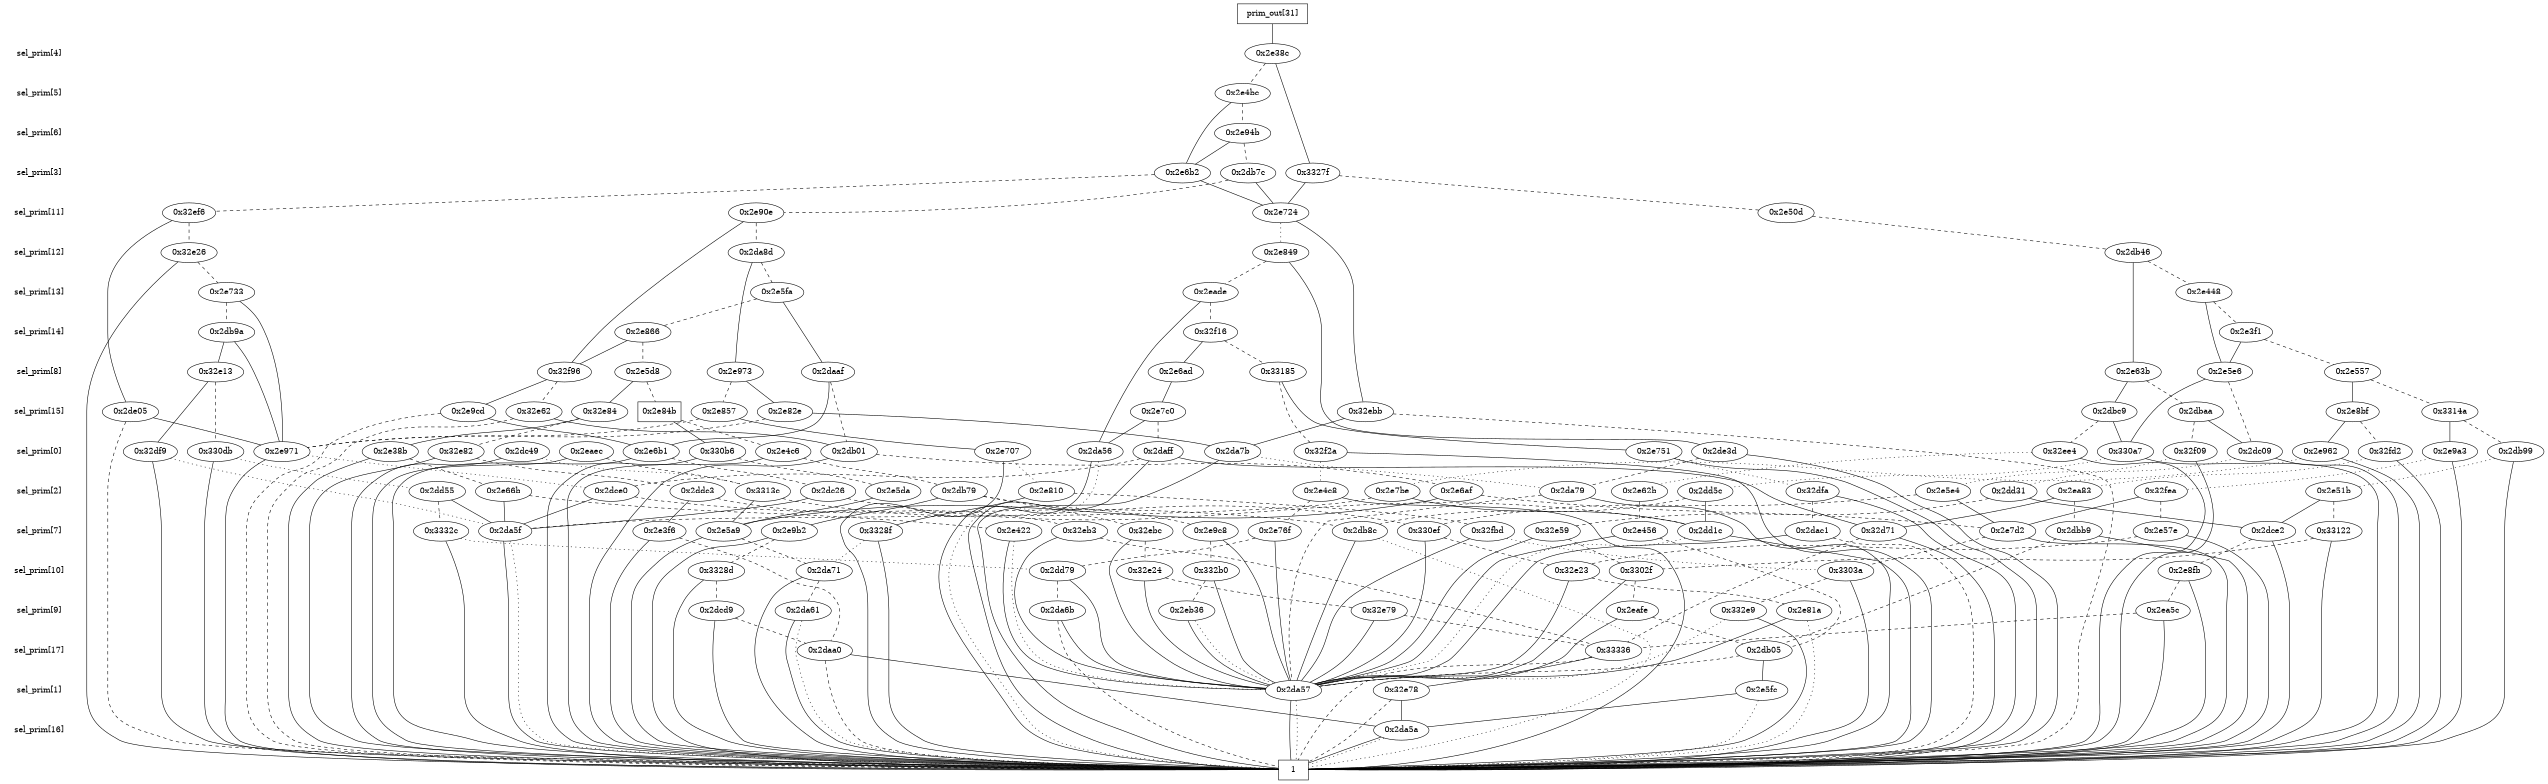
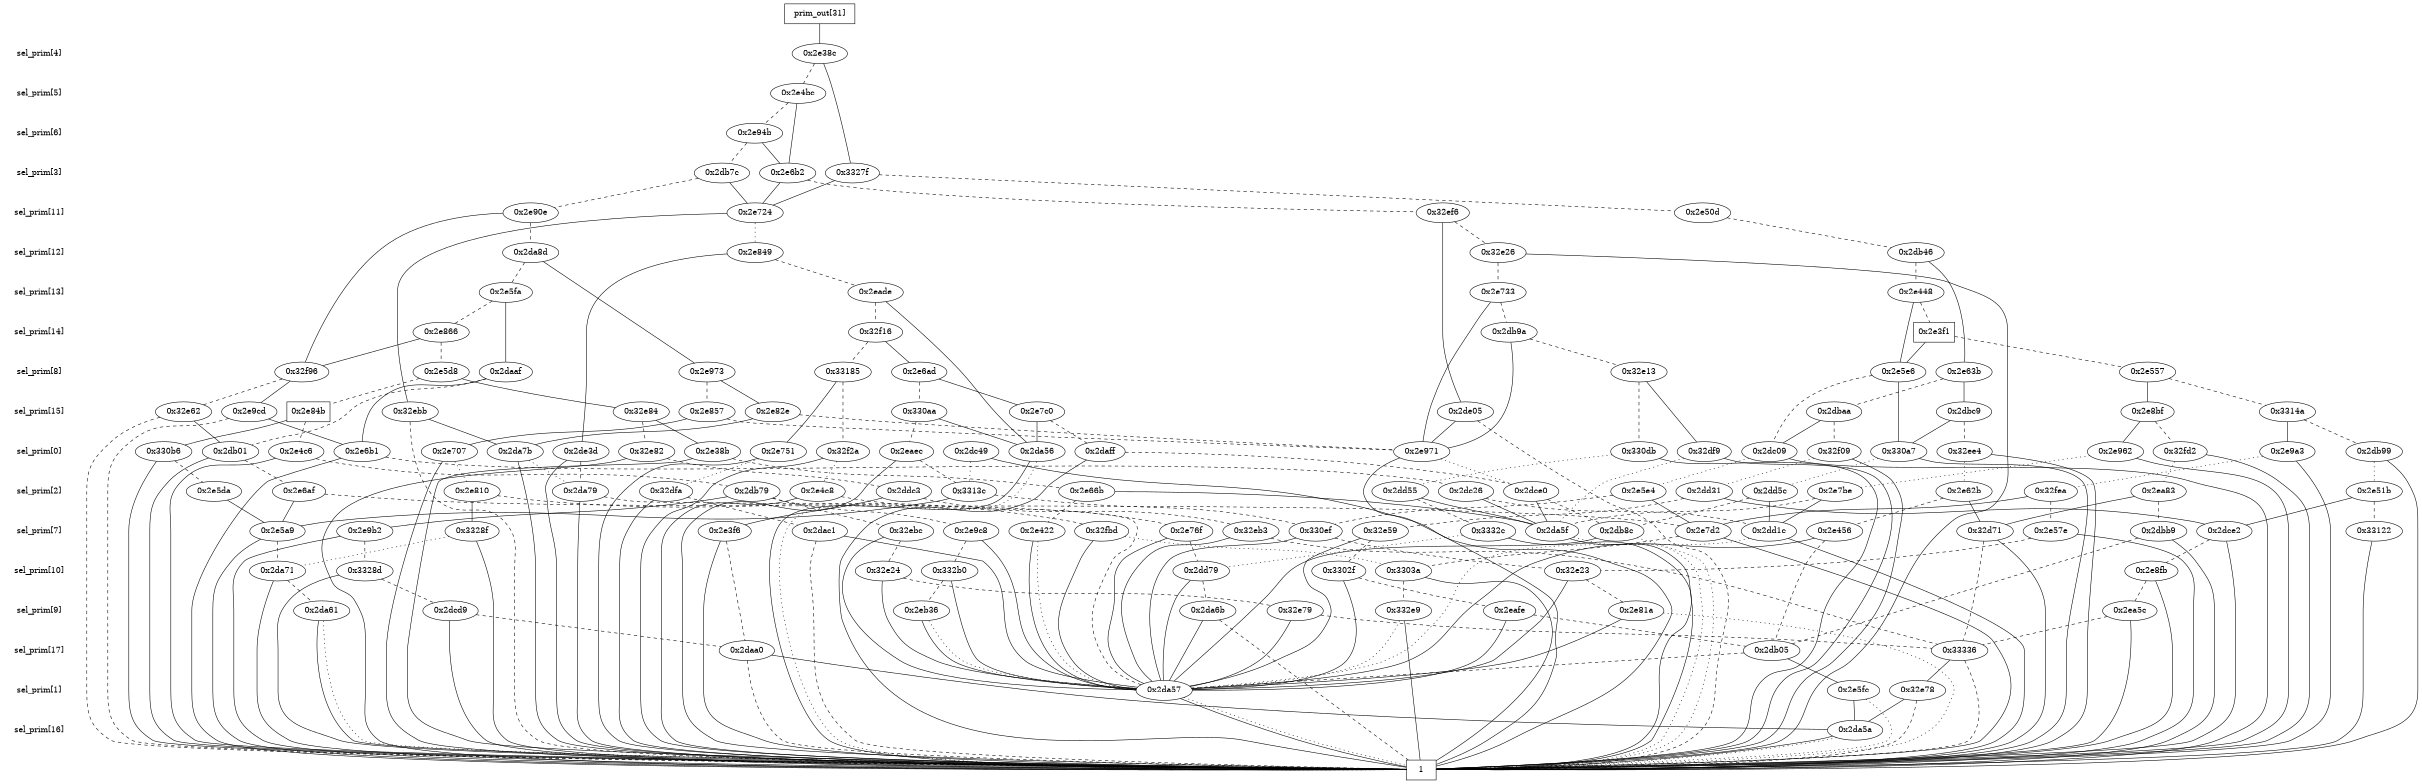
(2246, 332) -> (1934, 332)
(221, 352) -> (1574, 352)
none -> (919, 412)
(1505, 467) -> (1972, 507)
(1989, 559) -> none
